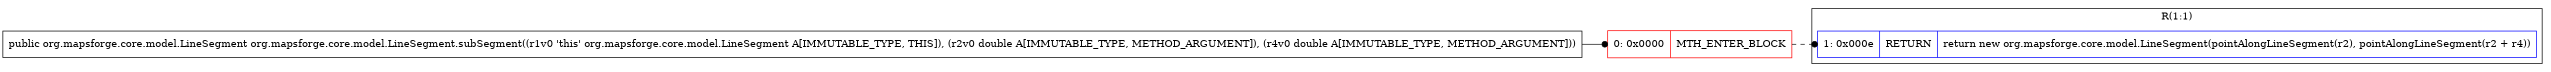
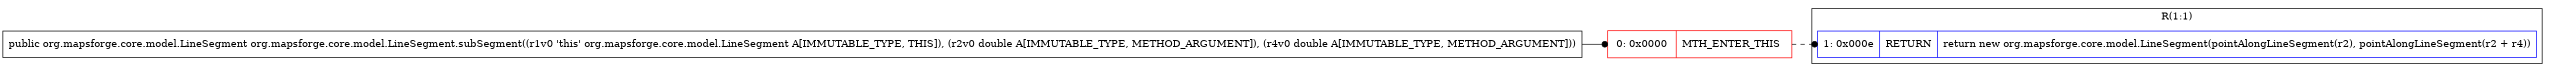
(1731, 44) -> (1731, 44)
